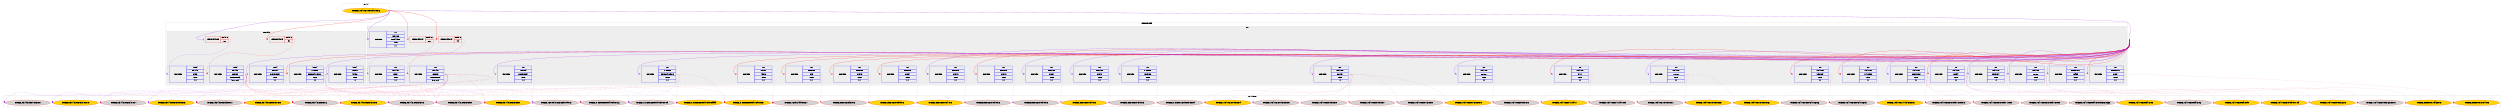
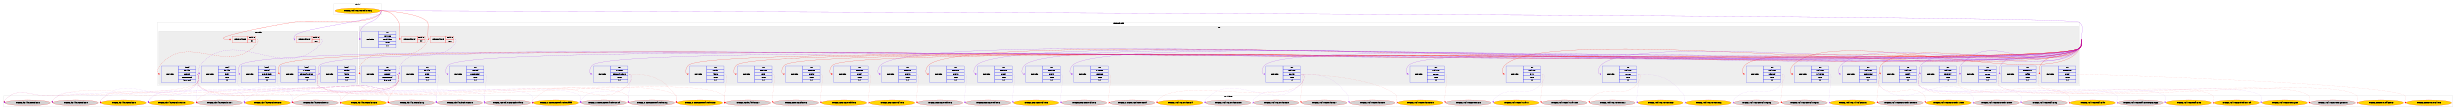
(316, 103) -> (412, 103)
(364, 103) -> none
(1997, 103) -> (1949, 103)
